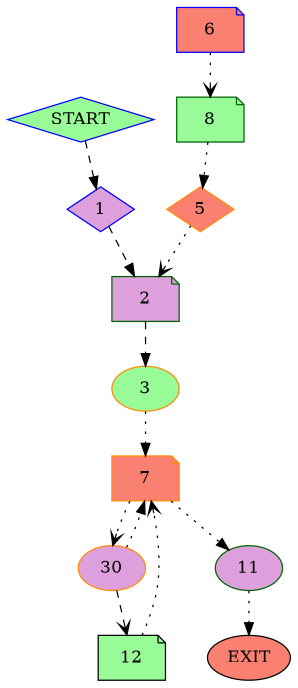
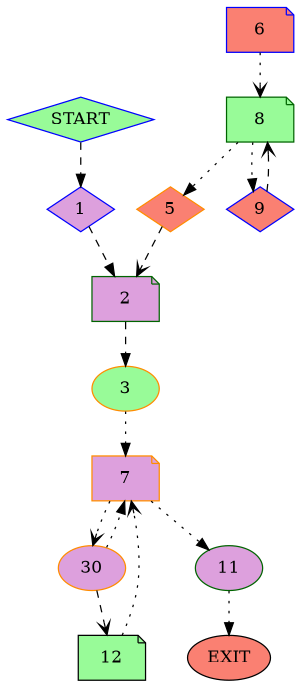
none -> (260, 209)
(178, 246) -> (152, 246)
(146, 478) -> (126, 478)
